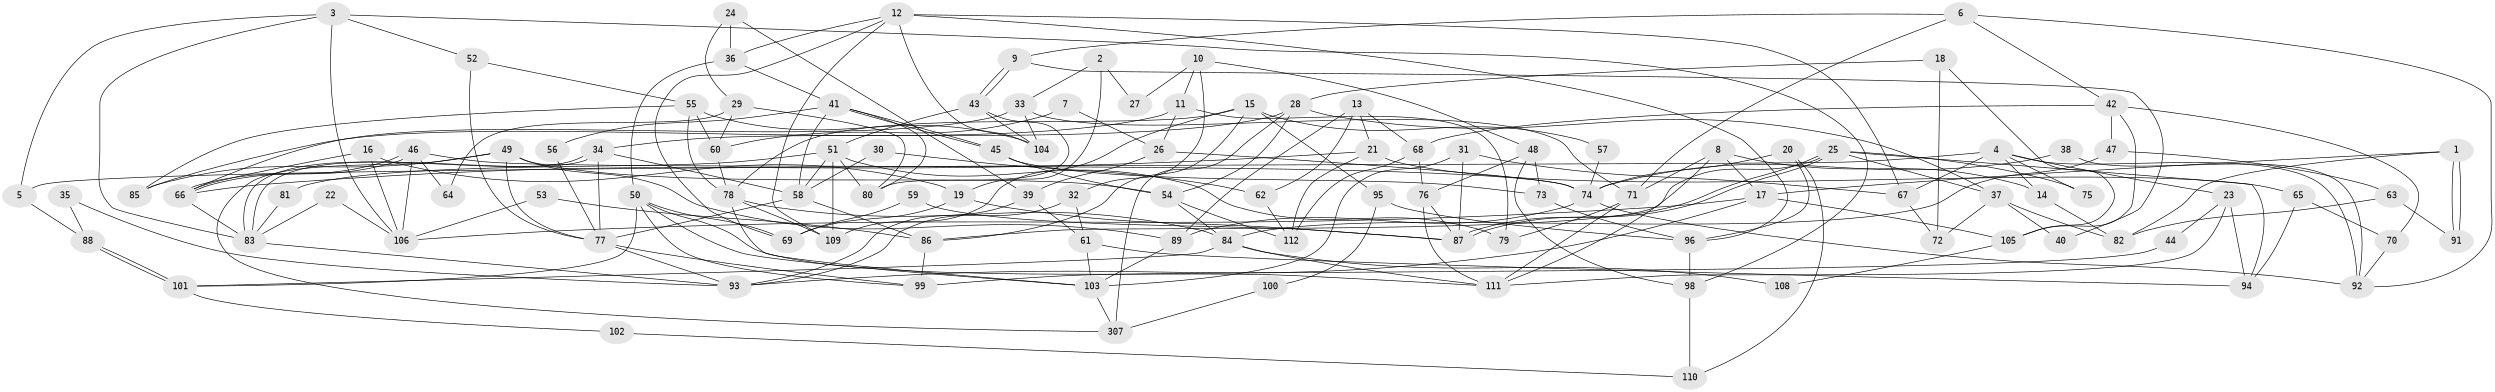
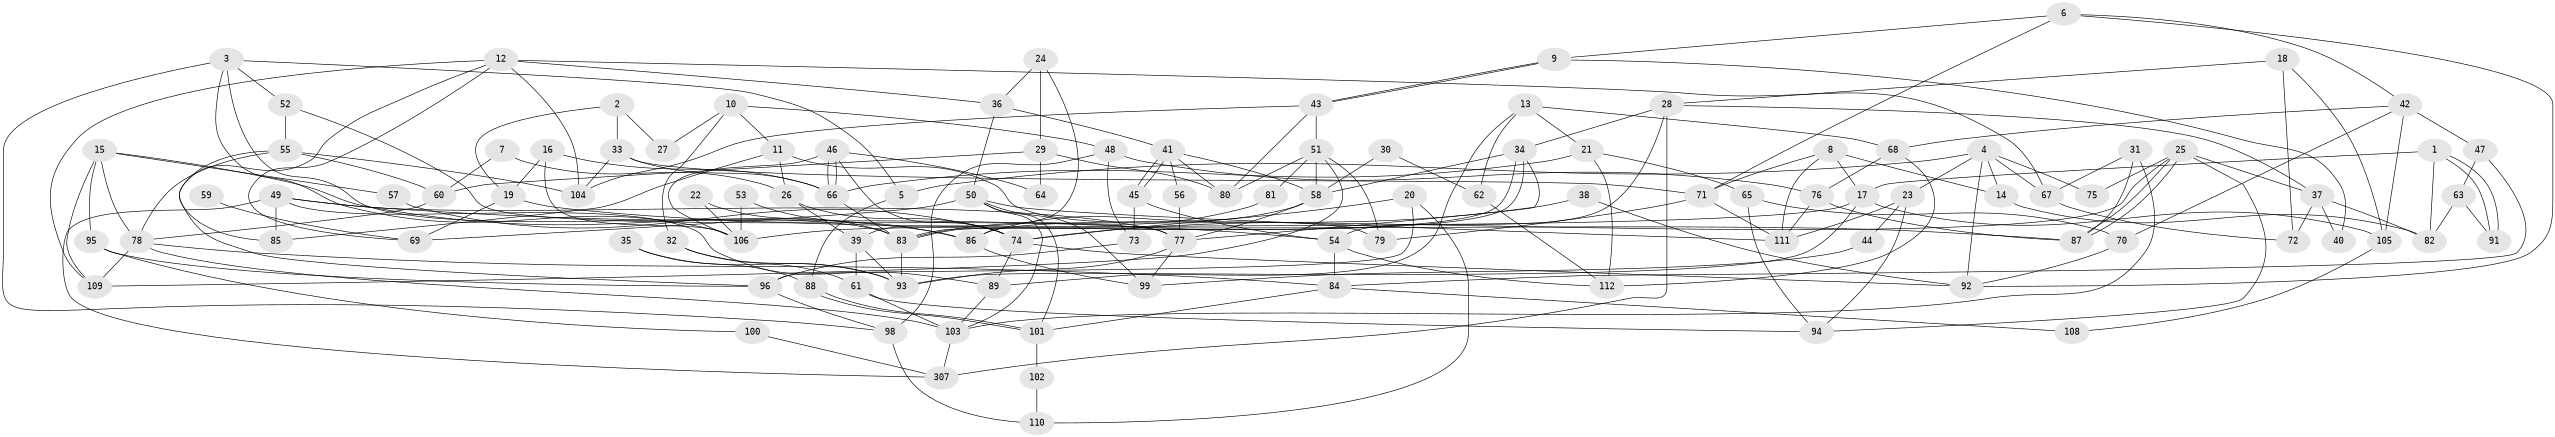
(1183, 226) -> none
(1412, 276) -> none
